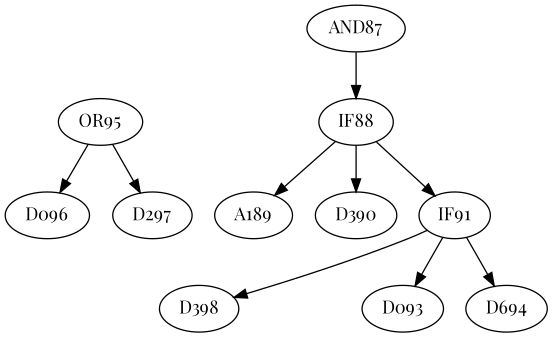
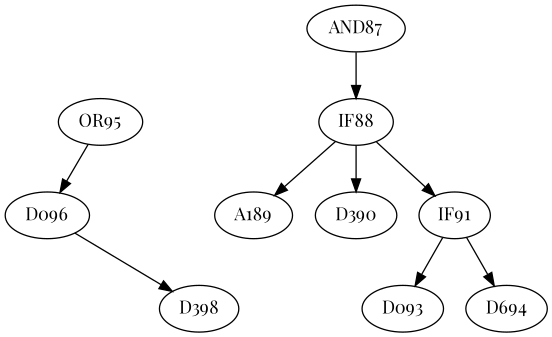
(152, 215) -> none
(338, 264) -> (118, 259)
